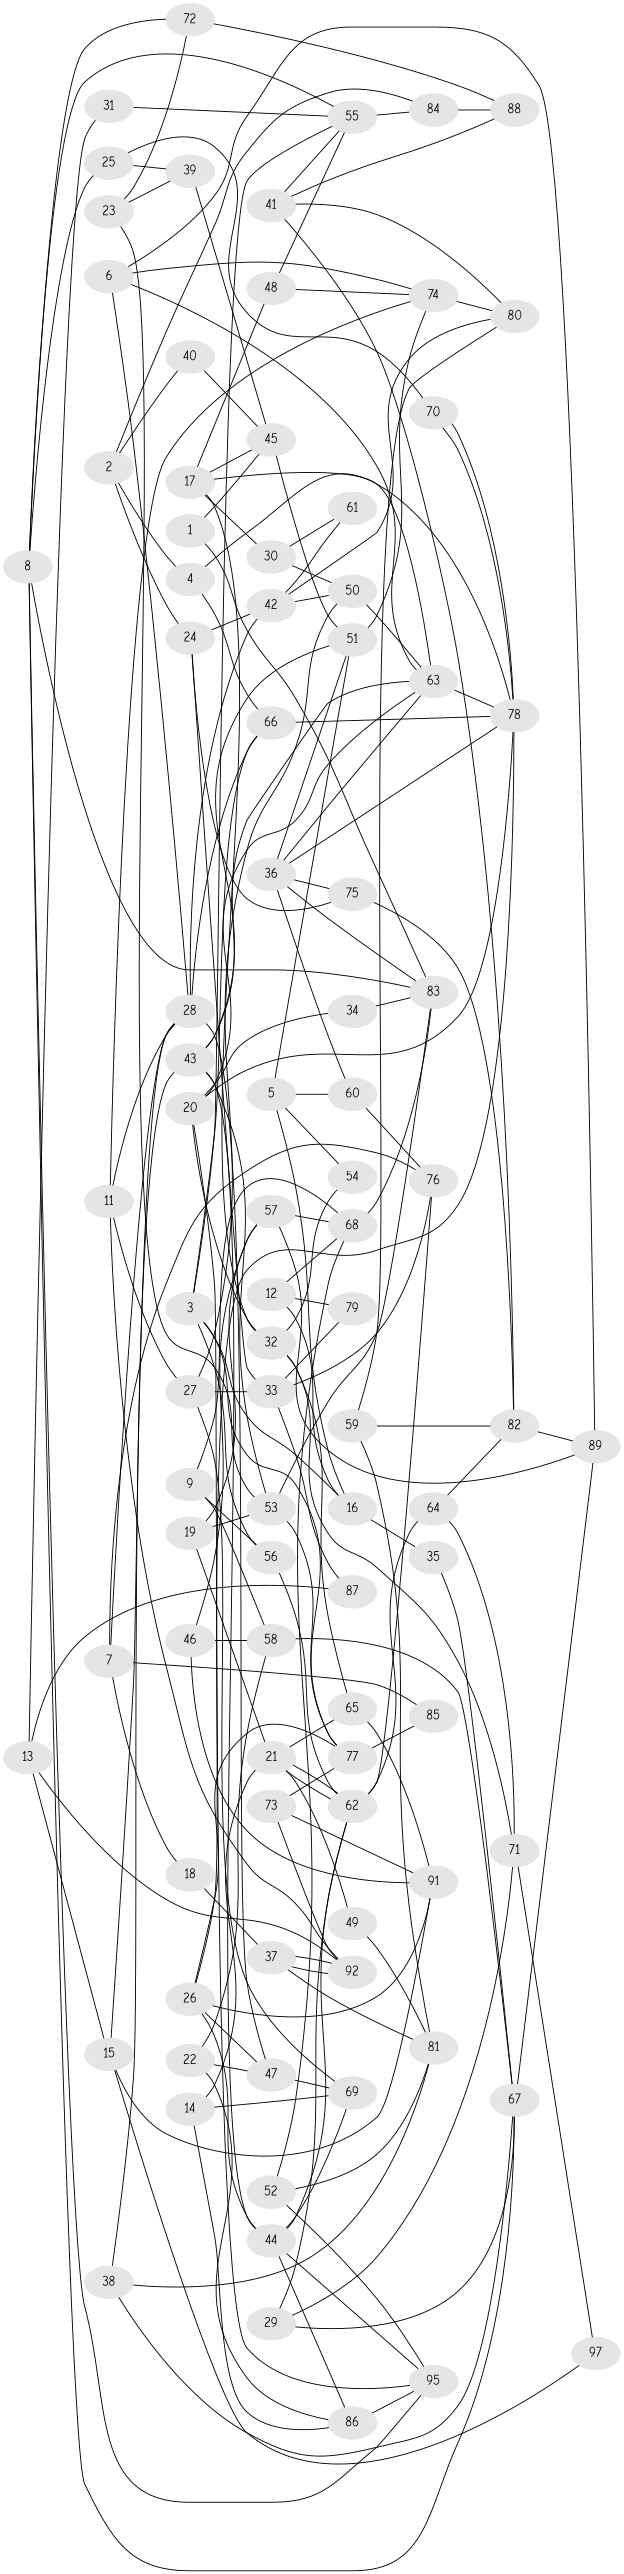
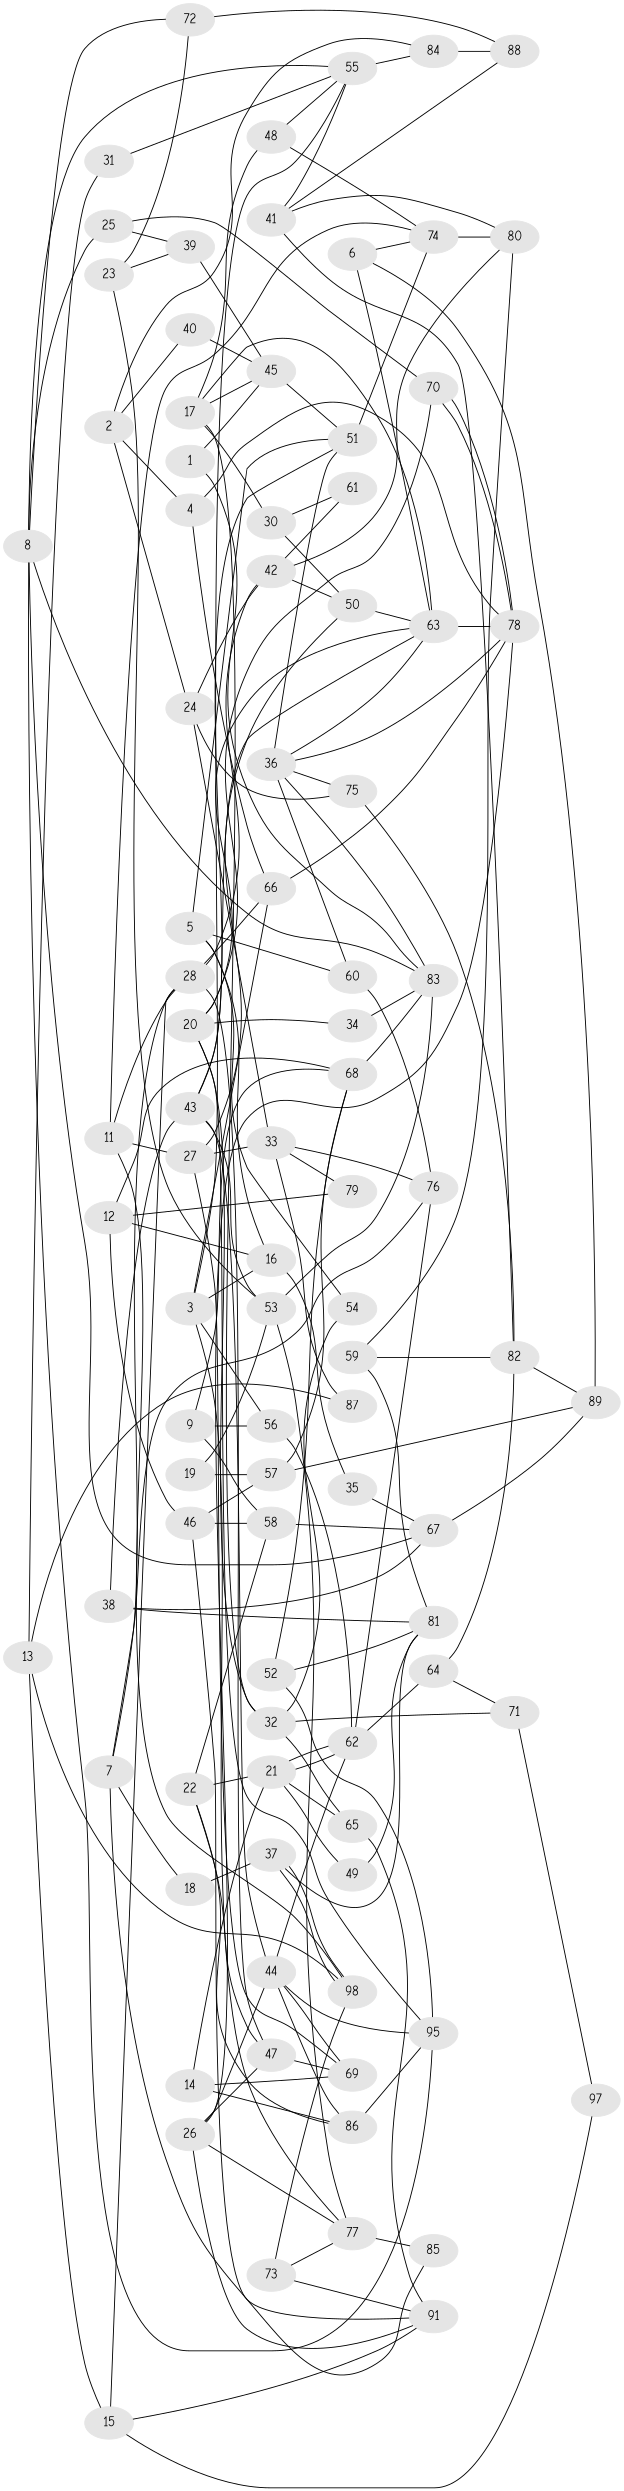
(155, 643) -> none
(463, 1008) -> (245, 678)
none -> (128, 1391)
(248, 1694) -> (231, 1781)
(352, 1972) -> (352, 1992)
(271, 2324) -> none
